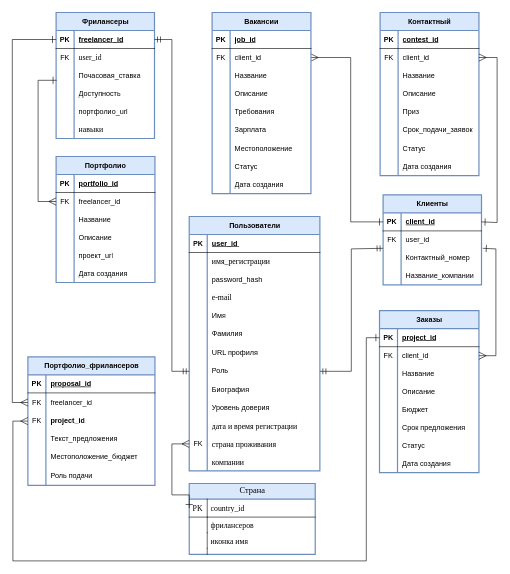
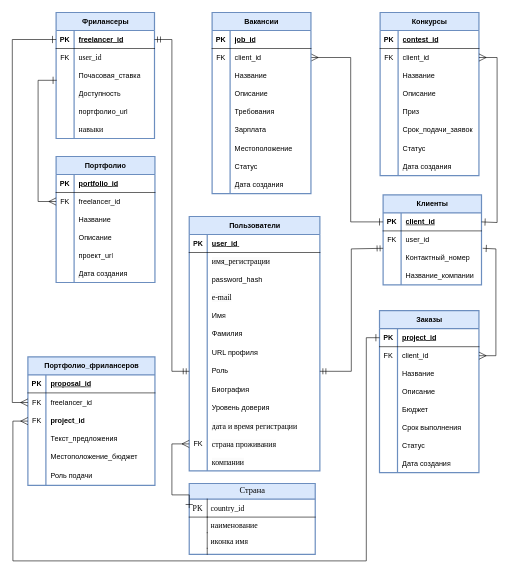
(430, 21) -> (430, 21)
(434, 428) -> (432, 428)
(235, 526) -> (237, 526)
